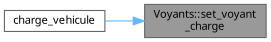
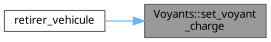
(55, 21) -> (55, 21)
